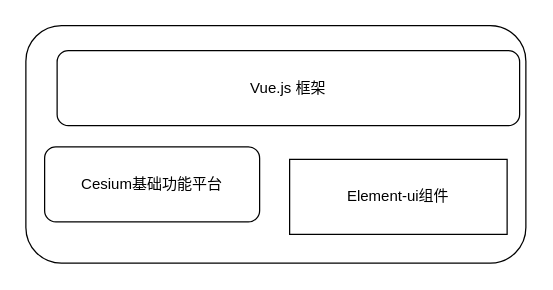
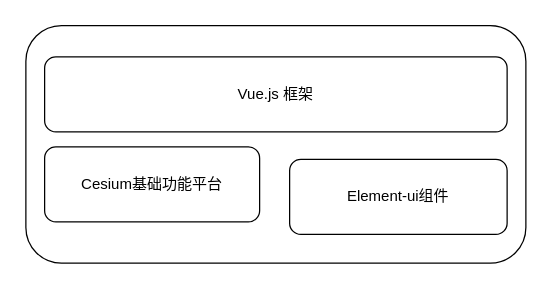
(288, 88) -> (276, 94)
(398, 197) -> (398, 197)
